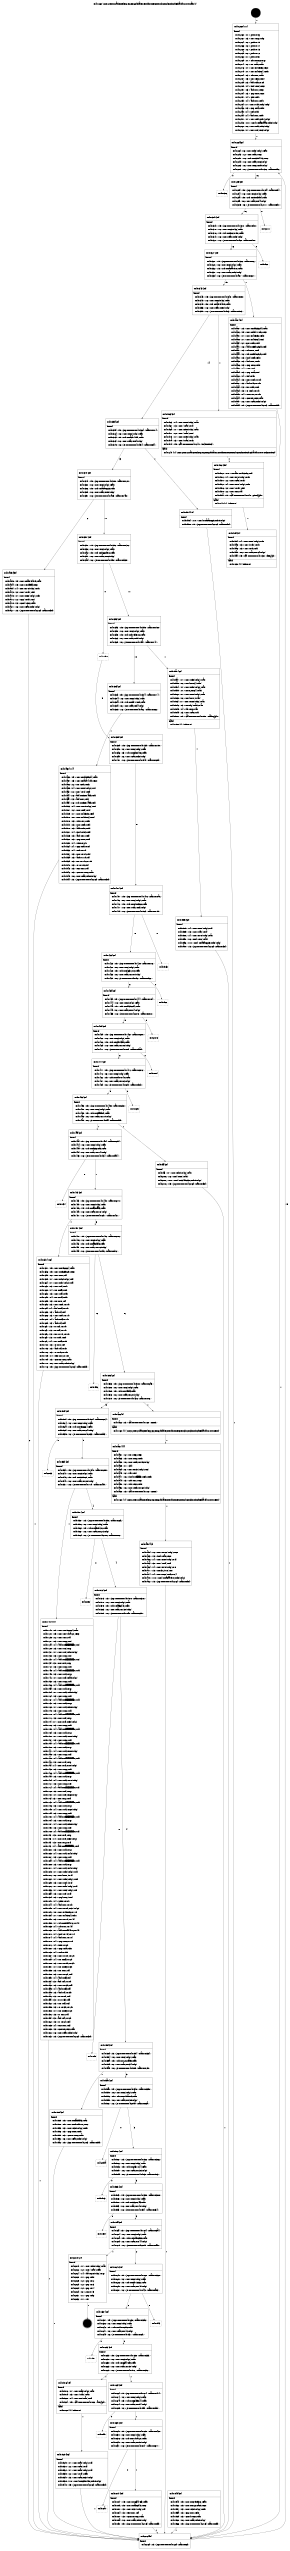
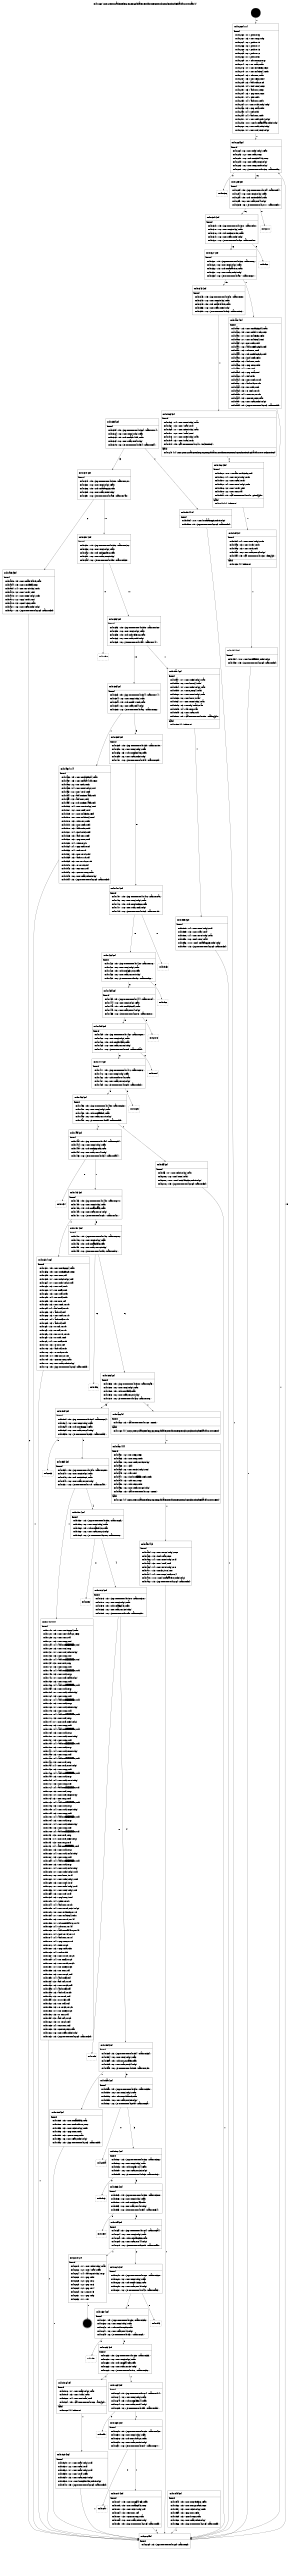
(176, 366) -> none
none -> (252, 657)
(96, 700) -> (135, 723)
